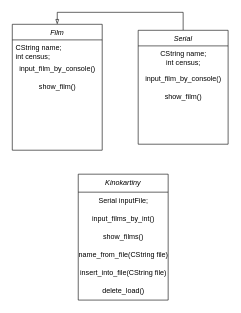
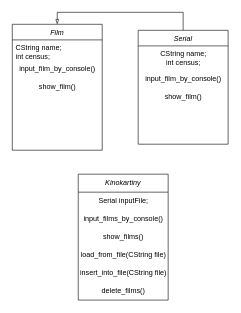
(124, 219) -> (124, 219)
(124, 255) -> (124, 255)
(124, 291) -> (124, 291)
